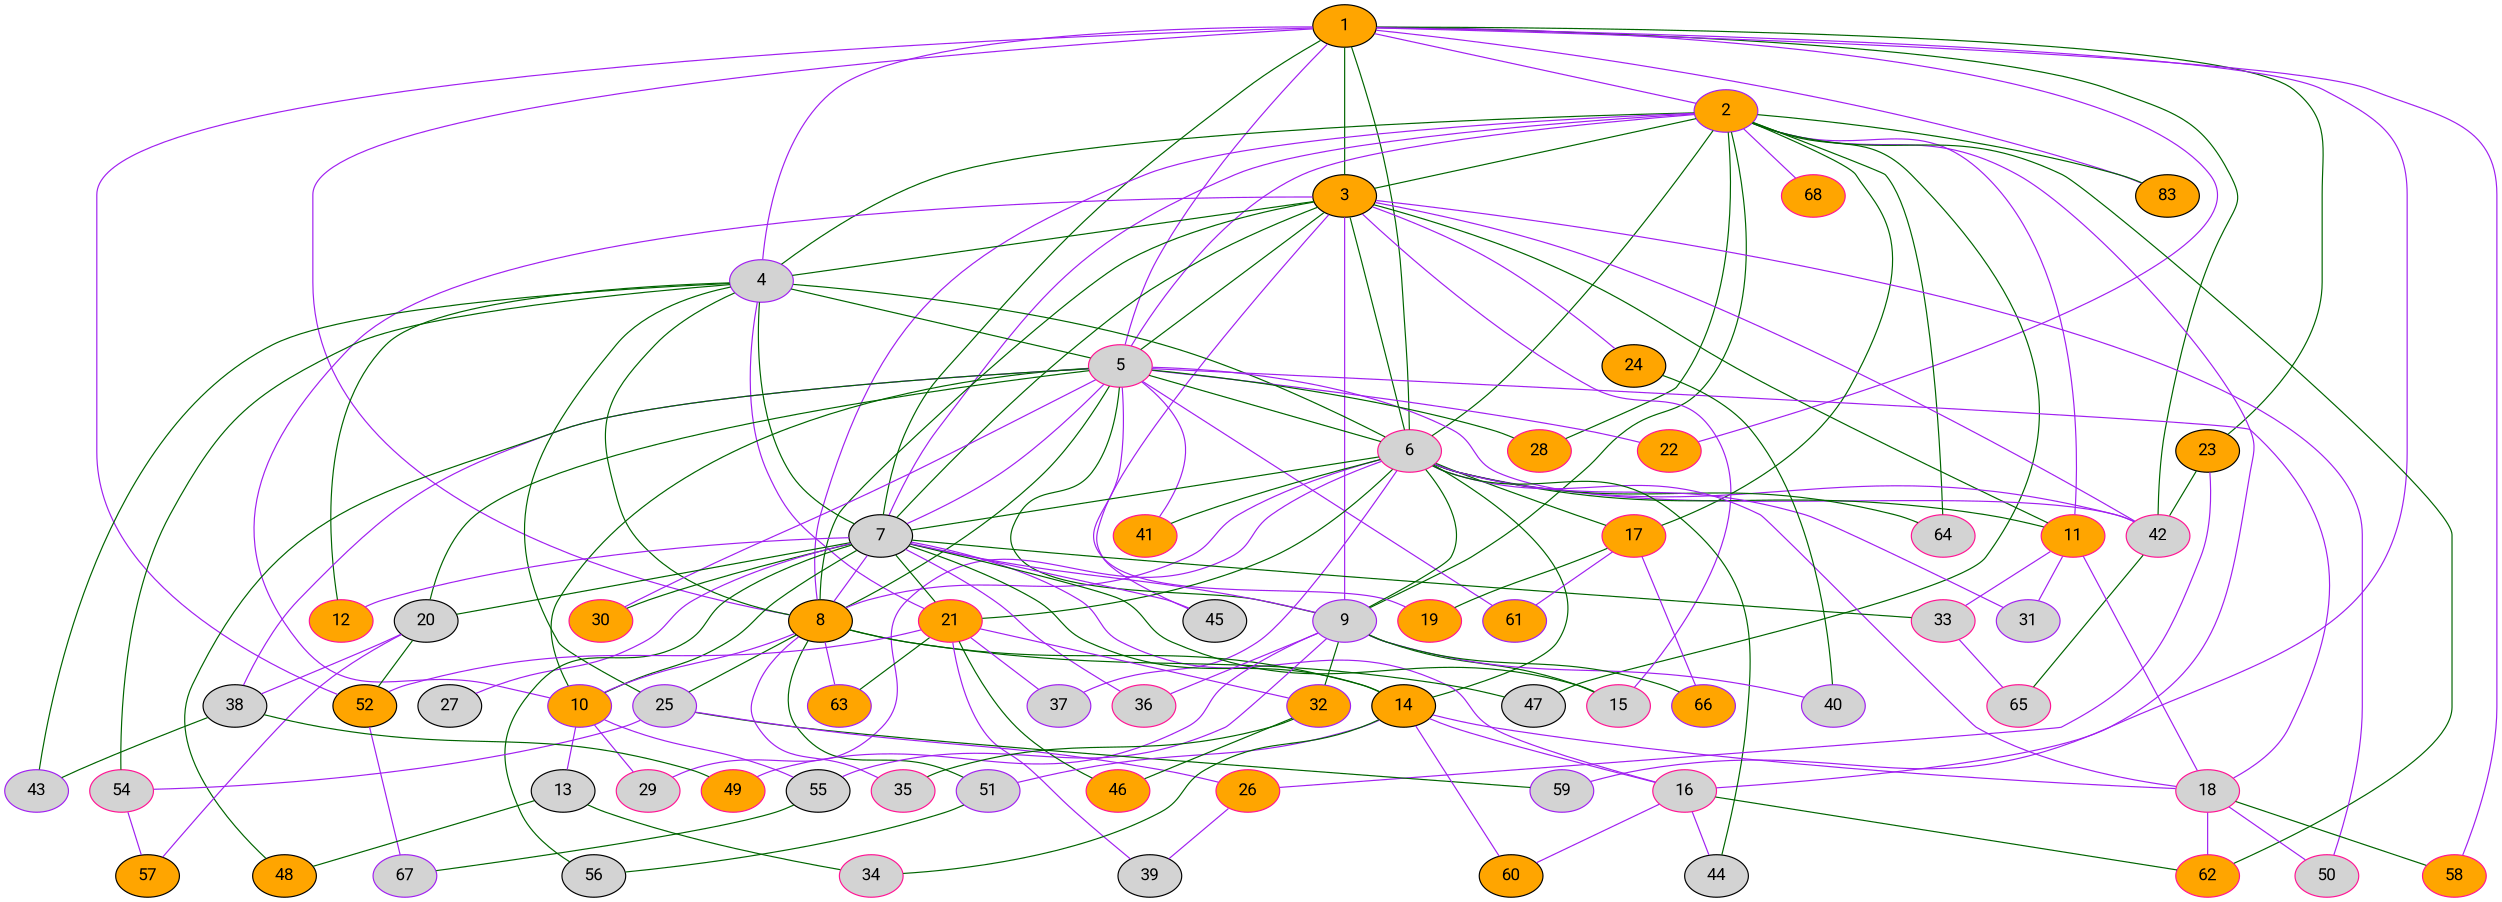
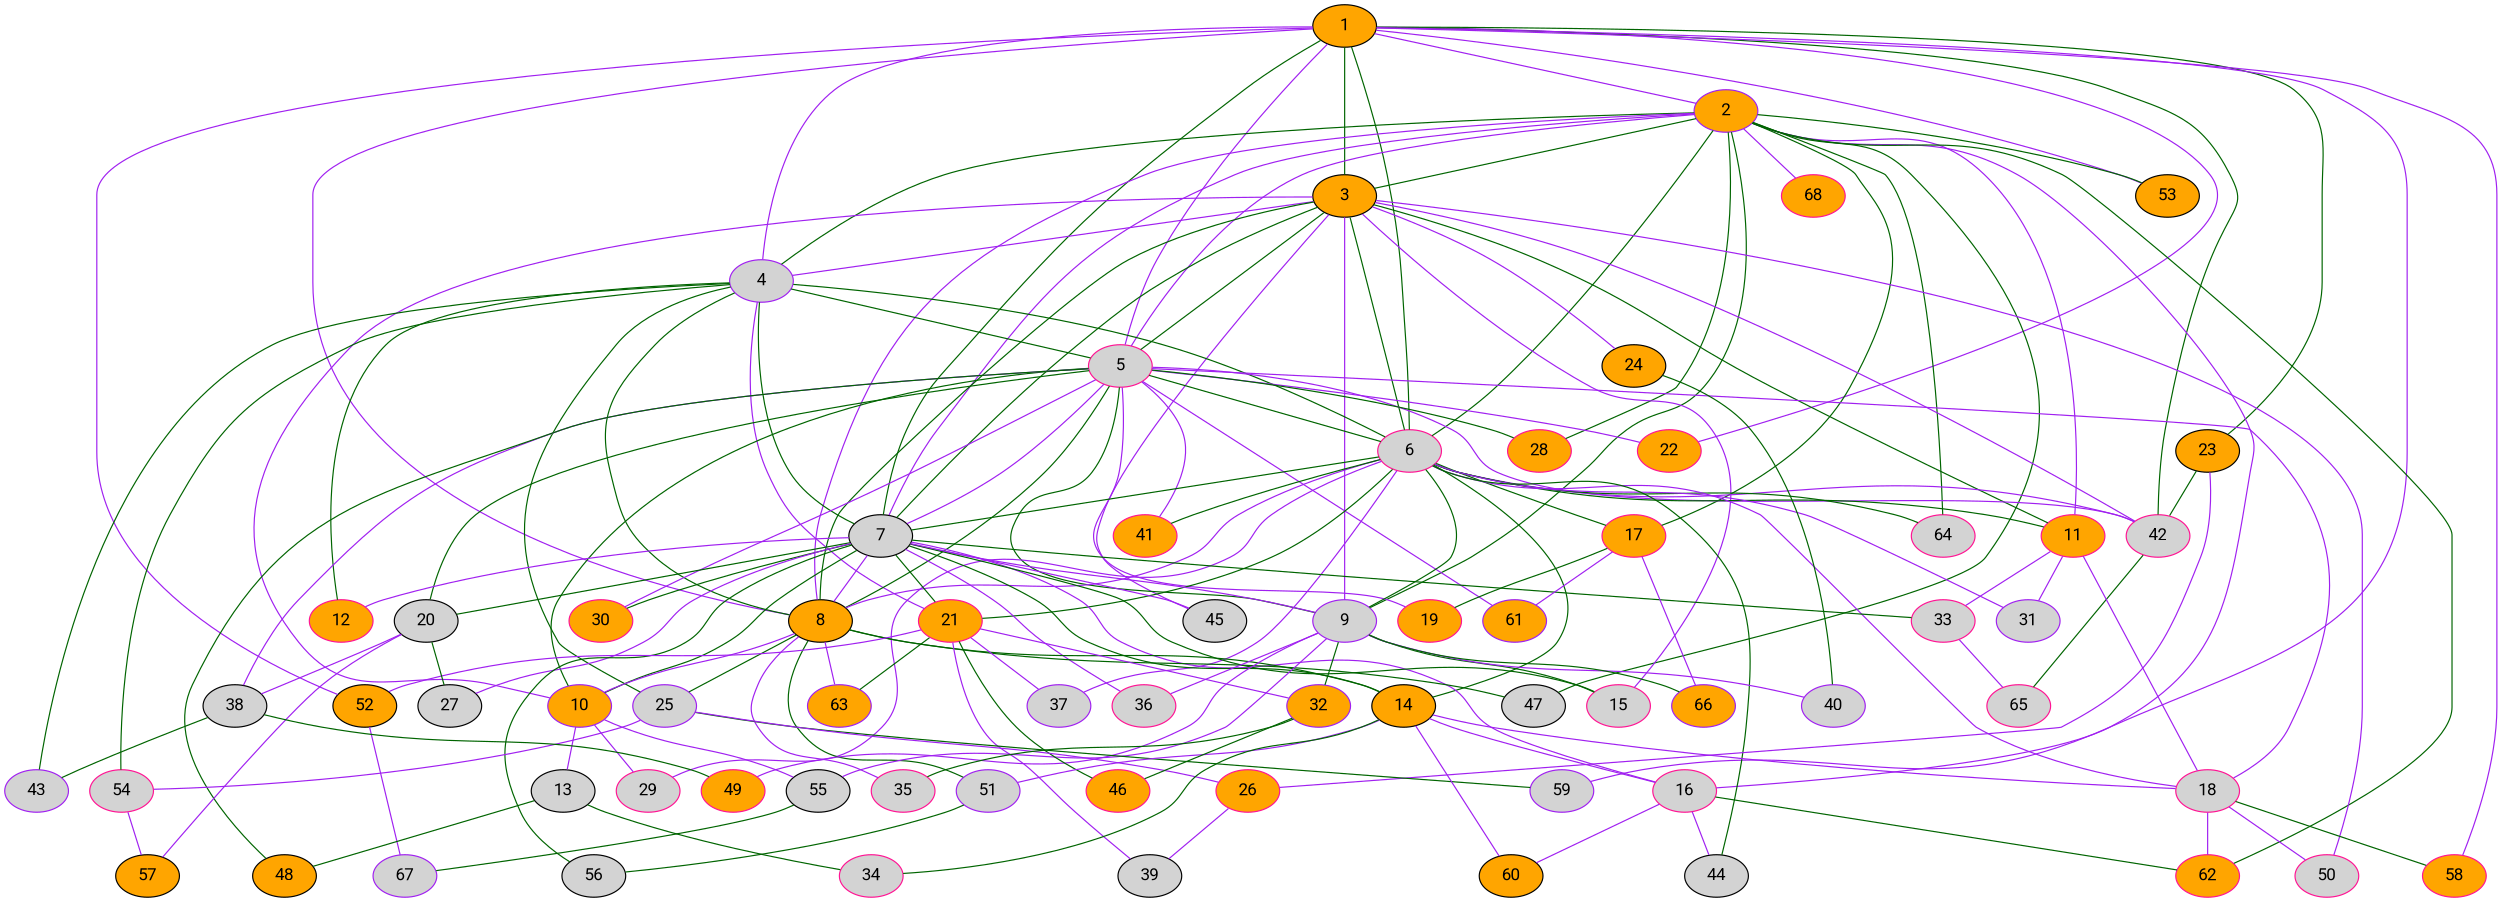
(2168, 196) -> (2168, 196)
(1053, 238) -> (1053, 238)
(395, 664) -> (438, 664)
